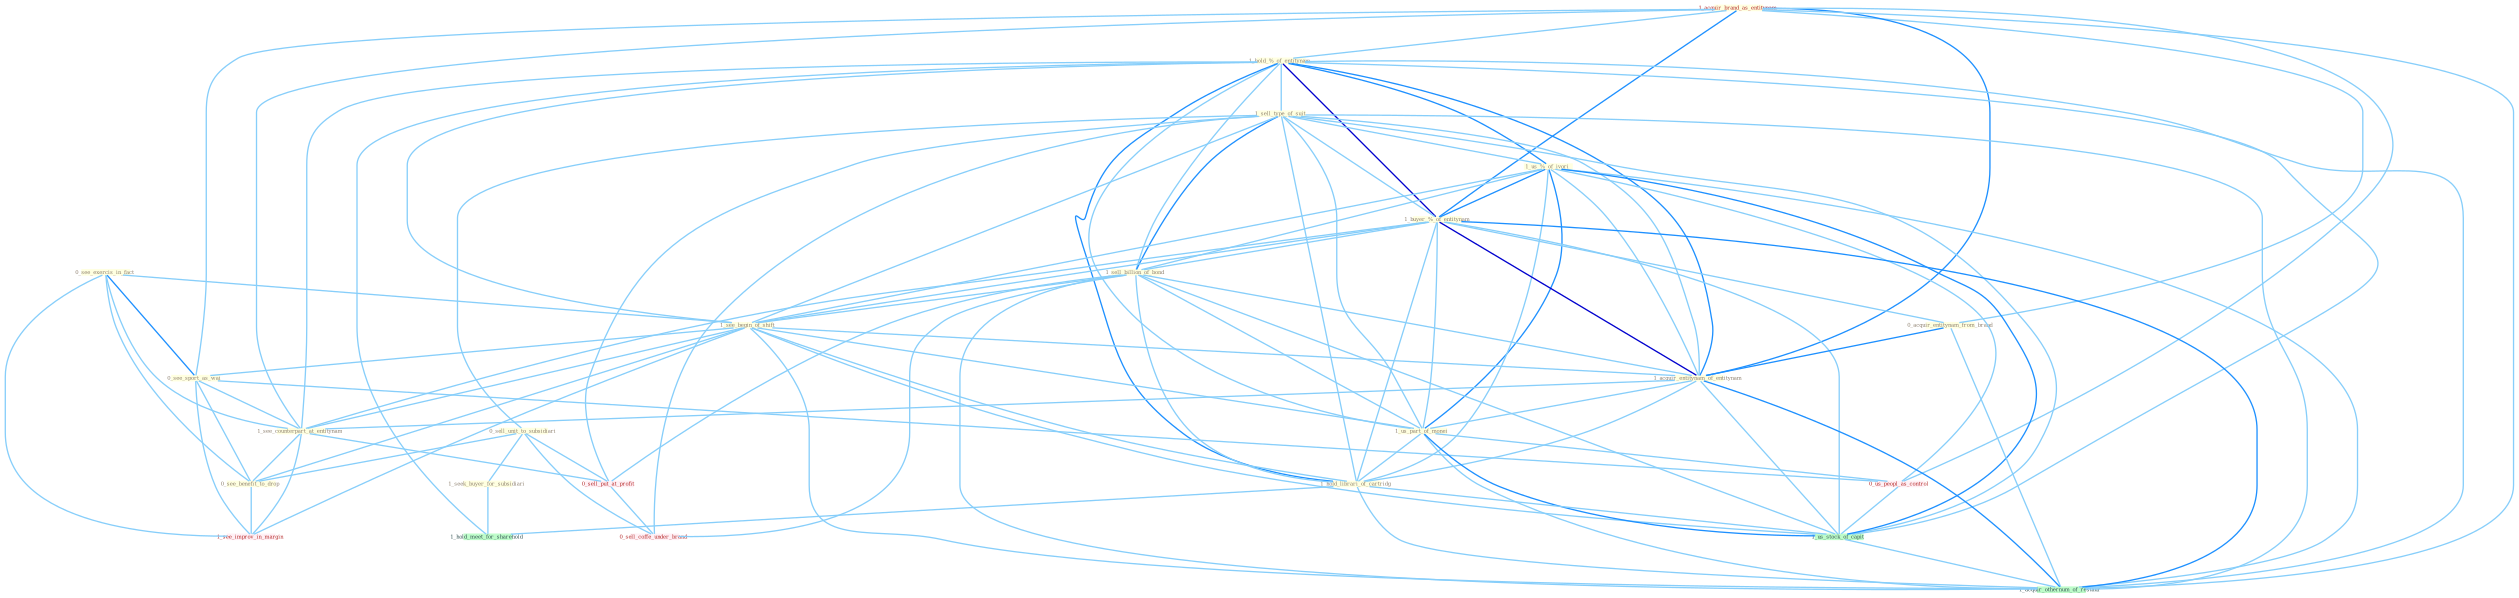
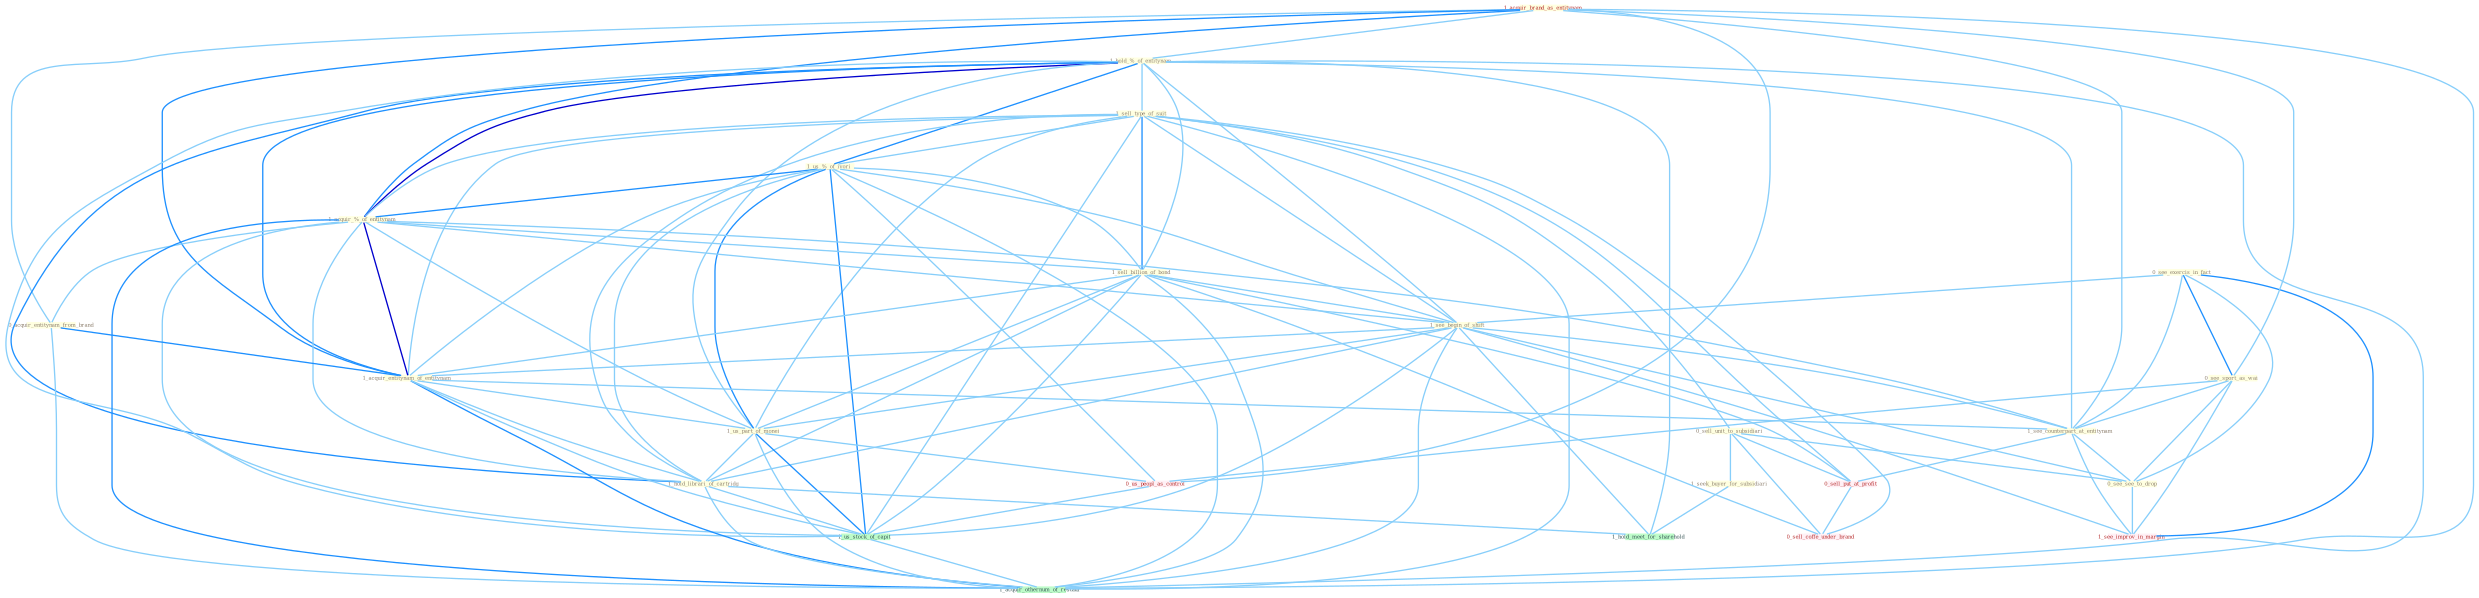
(1437, 219) -> (363, 219)
(472, 352) -> (1530, 405)
(12, 464) -> (2373, 428)
(251, 484) -> (2132, 484)
